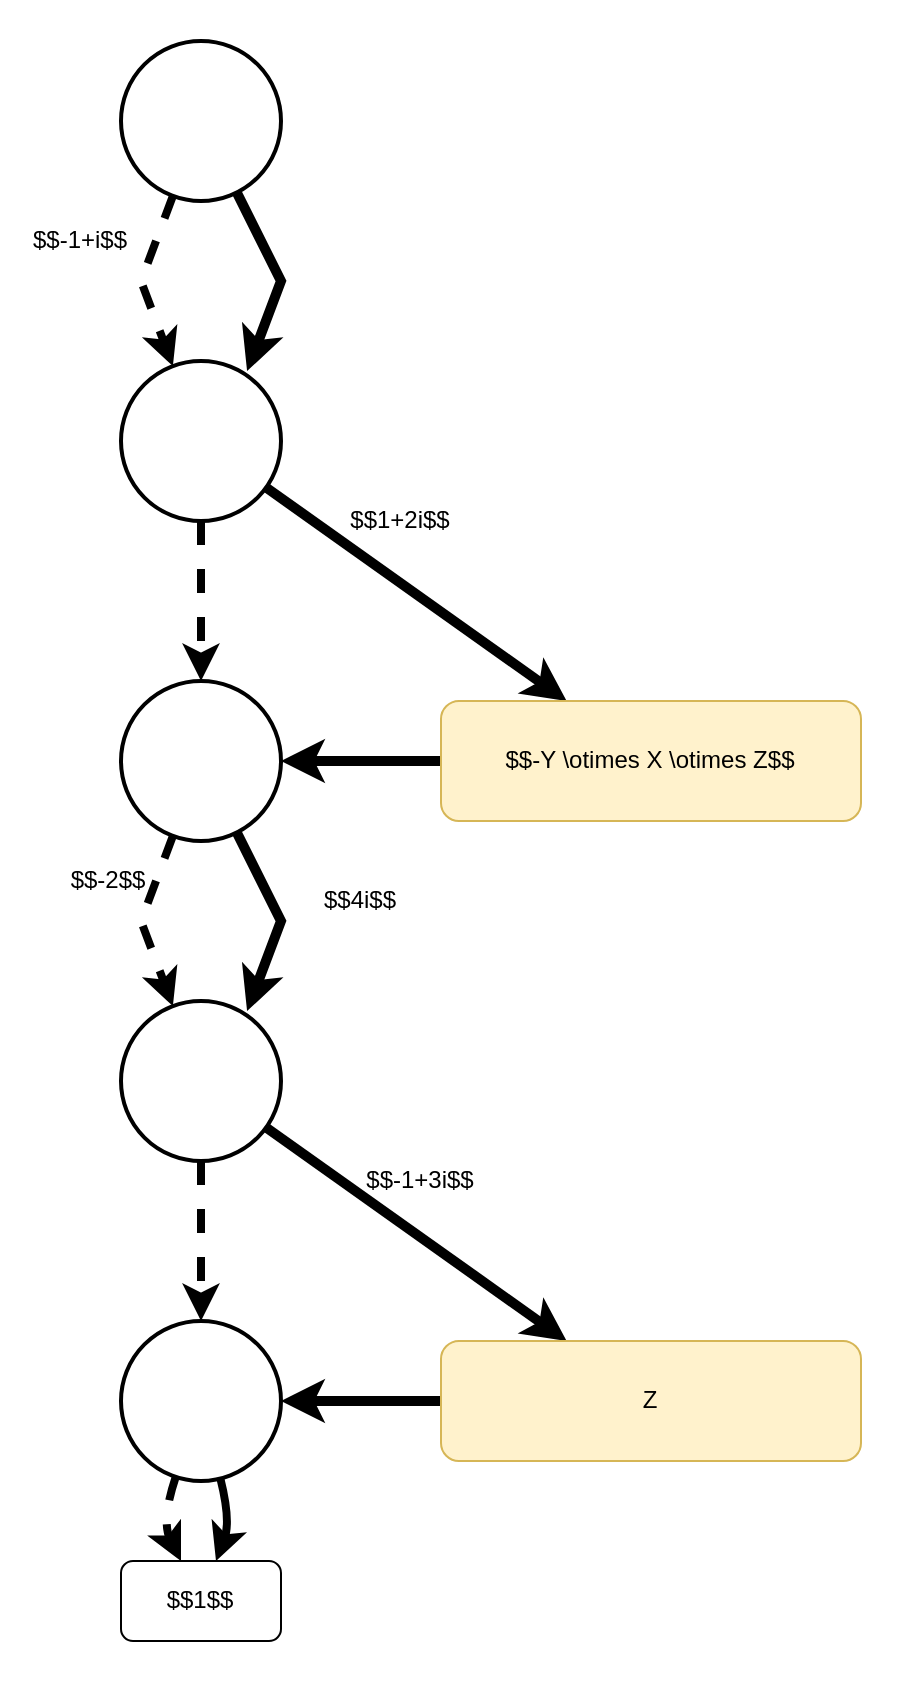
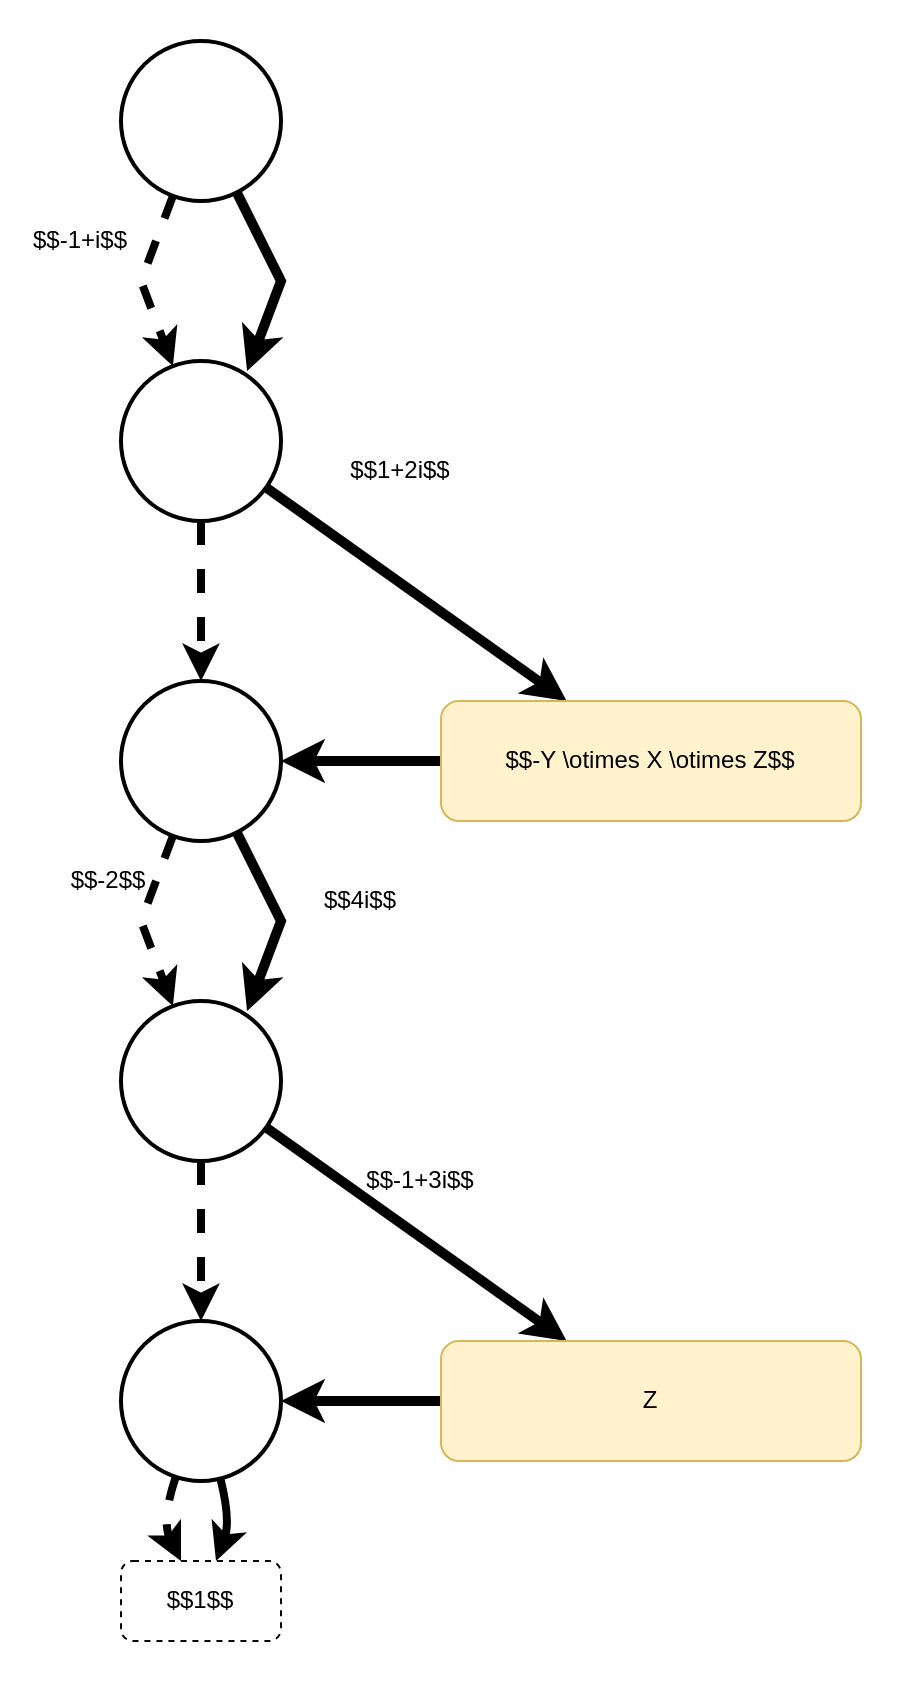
(401, 521) -> (401, 471)
(201, 1601) -> (201, 1601)
